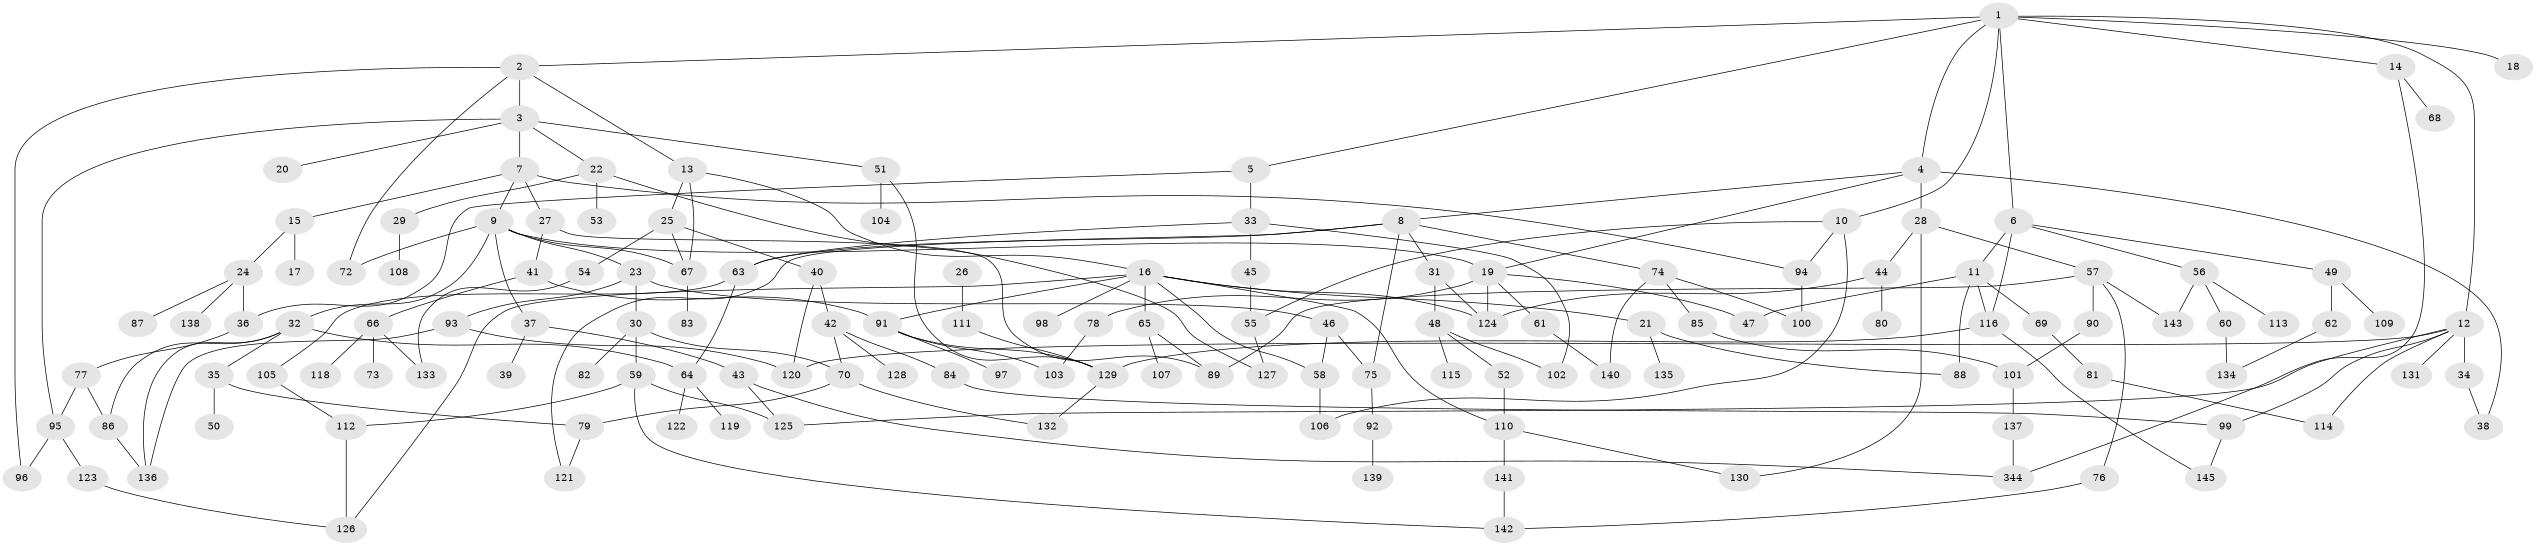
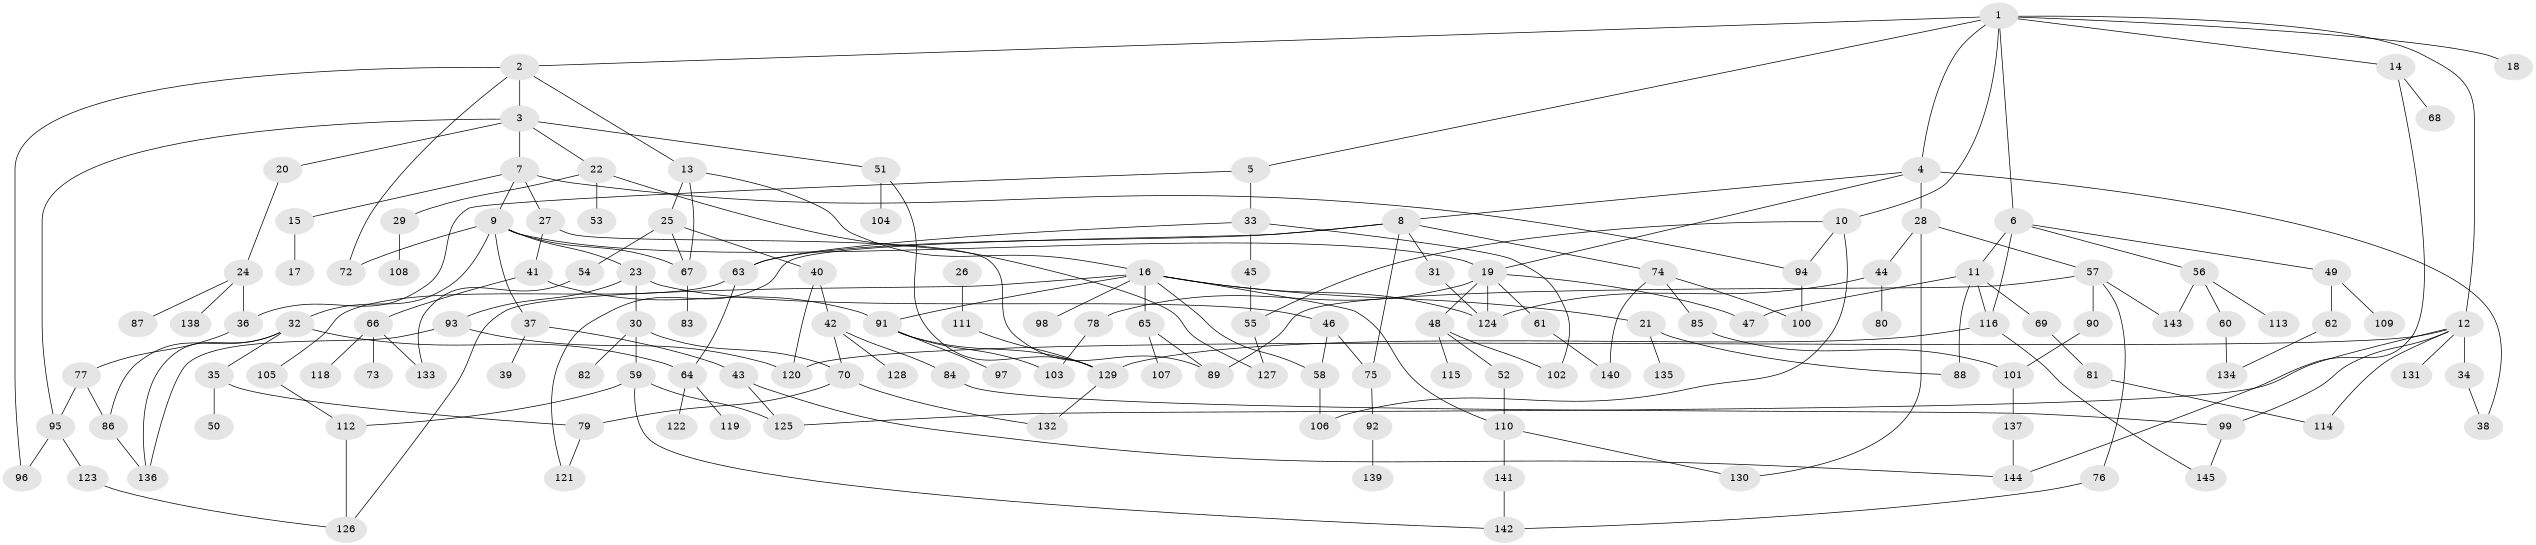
(269, 247) -> (263, 221)
(1435, 298) -> (1461, 298)
(2013, 478) -> (2013, 478)
